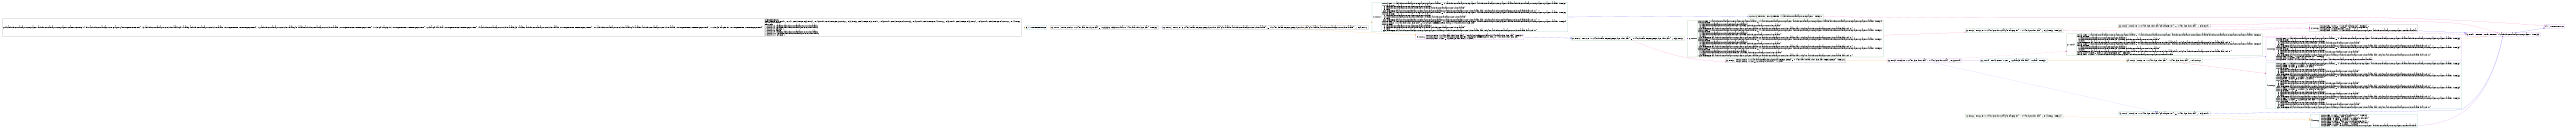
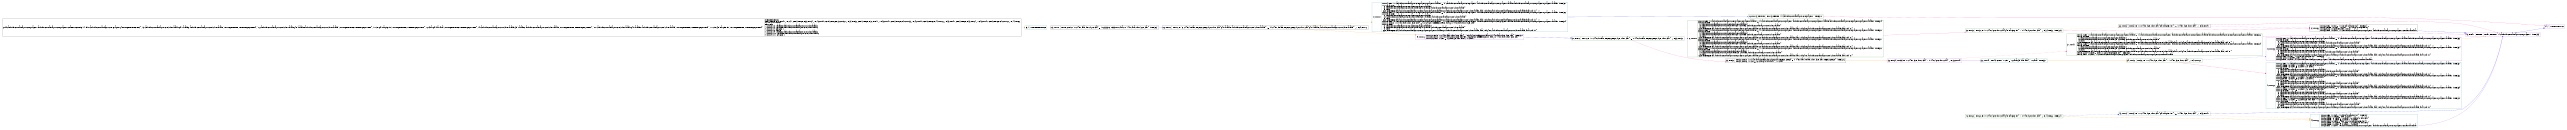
(2044, 87) -> (2090, 115)
